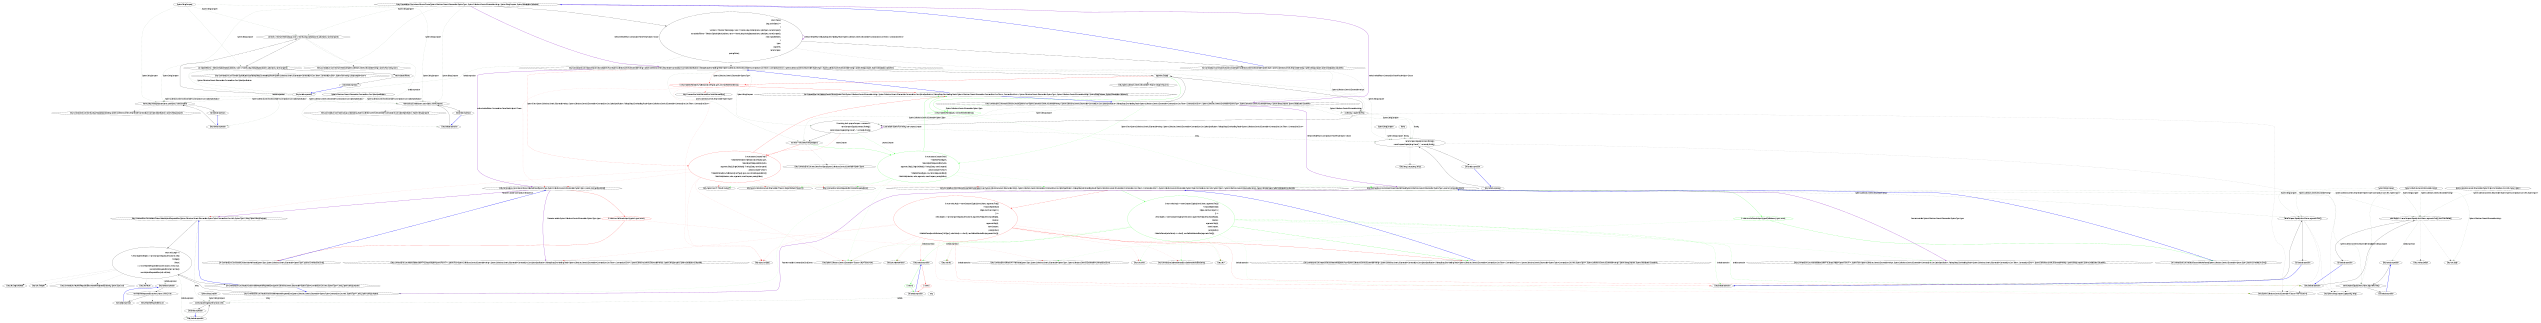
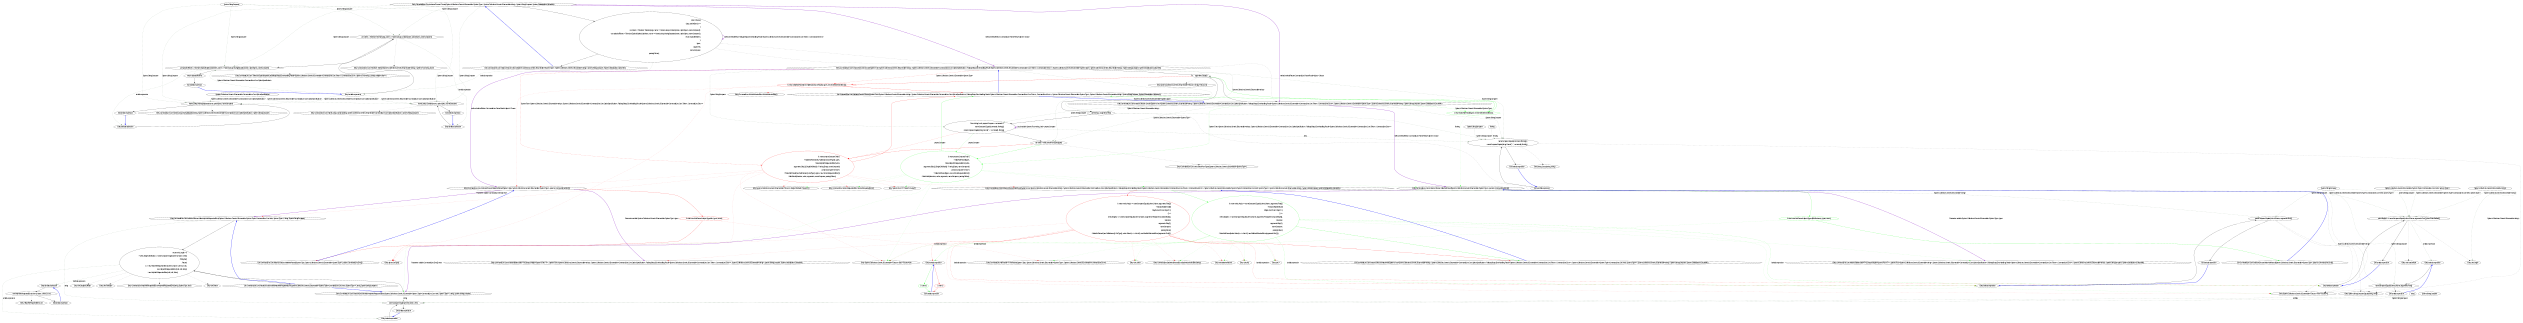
(2340, 191) -> none
